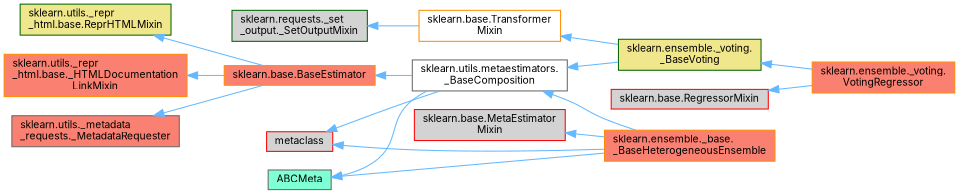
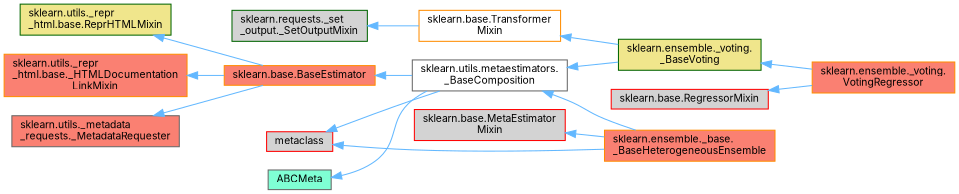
(473, 165) -> none
